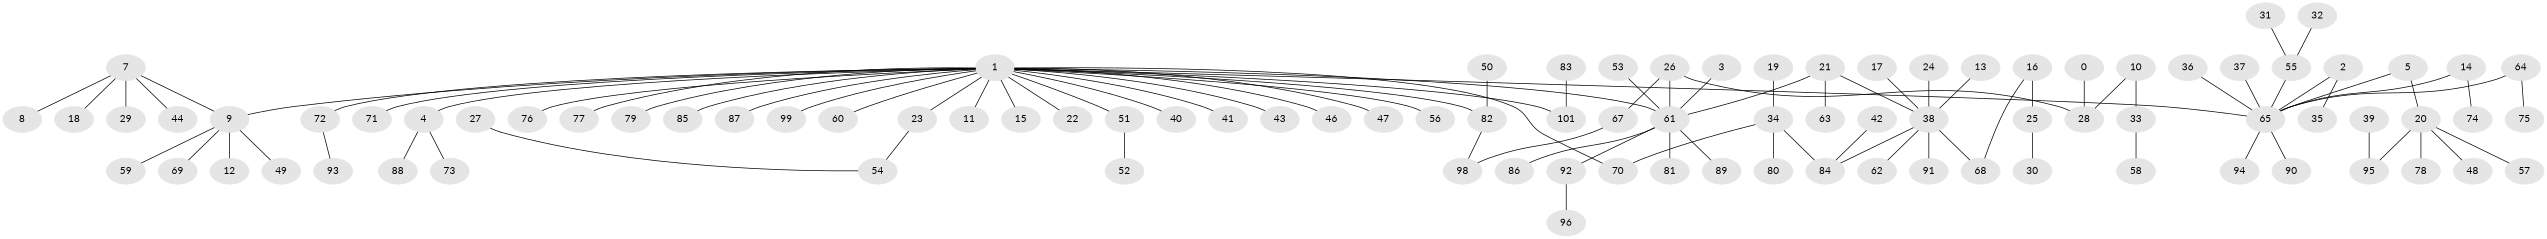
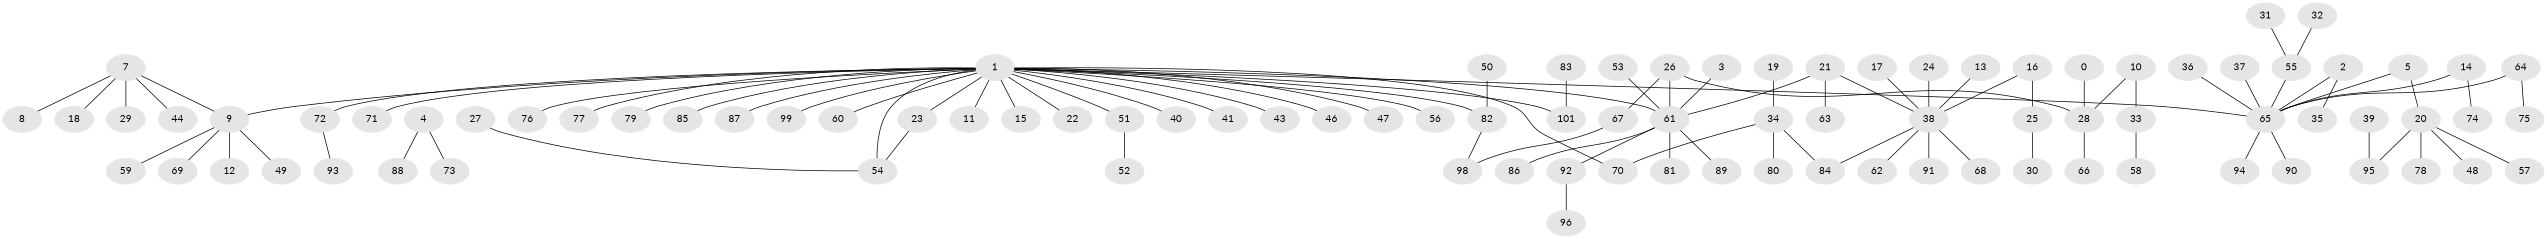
(706, 79) -> (895, 103)
(2001, 117) -> (1990, 89)
(1877, 119) -> none
none -> (2084, 171)
